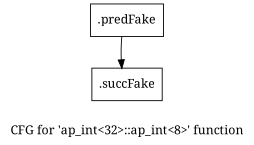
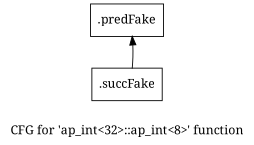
(121, 48) -> (133, 57)
